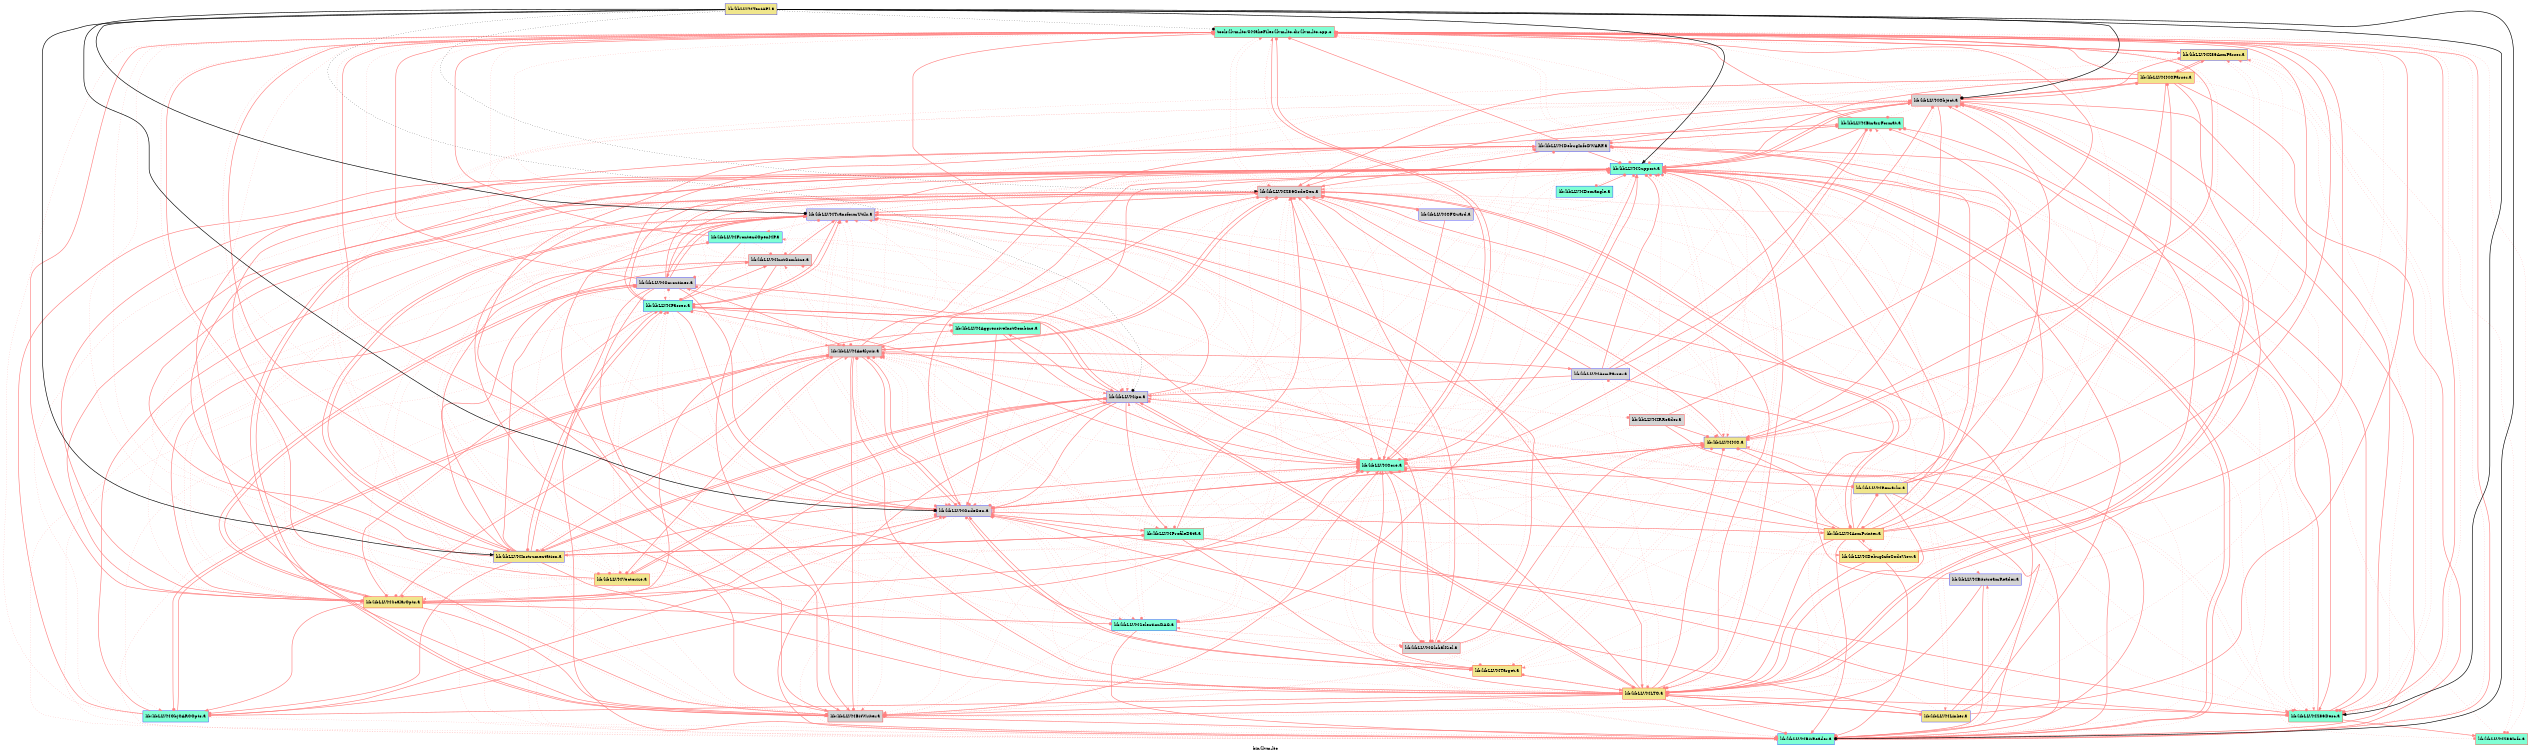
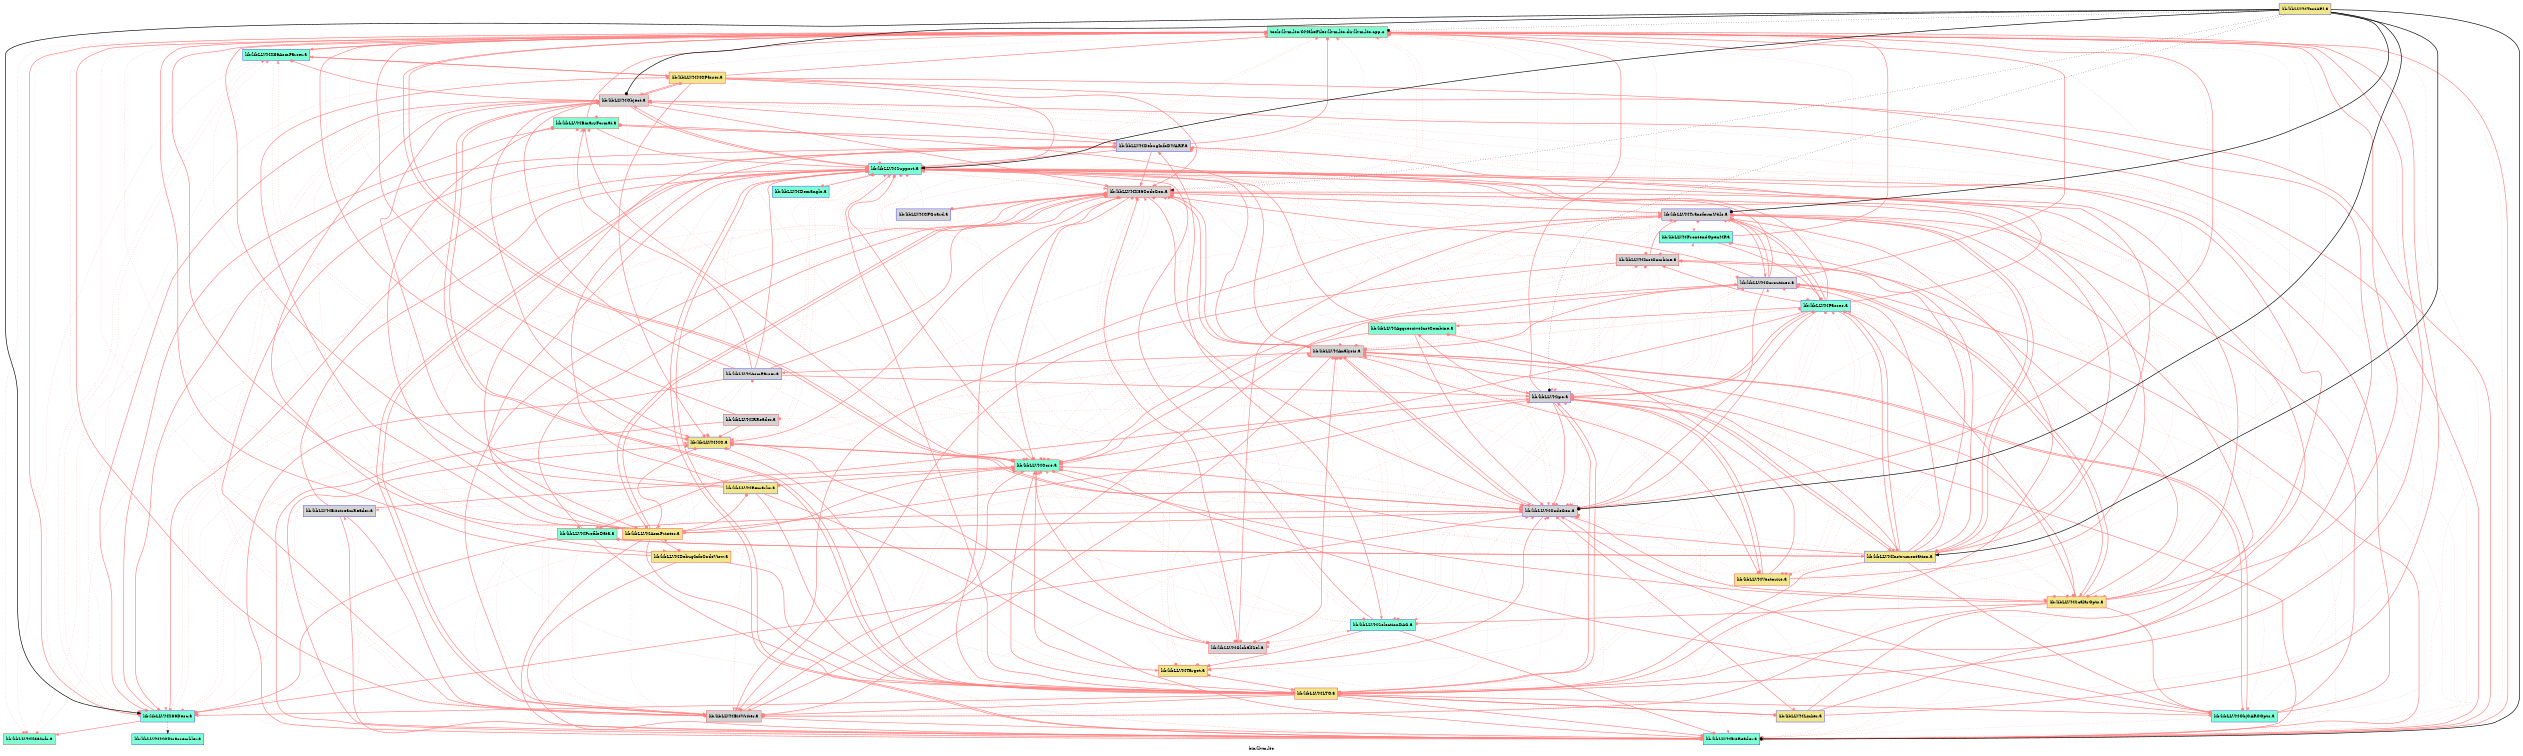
(2214, 55) -> (276, 55)
(1418, 333) -> (661, 486)
(670, 438) -> (1691, 421)
(755, 544) -> (1836, 459)
(1083, 618) -> (1471, 628)
(1049, 653) -> none
(2316, 716) -> (168, 716)
none -> (168, 739)
